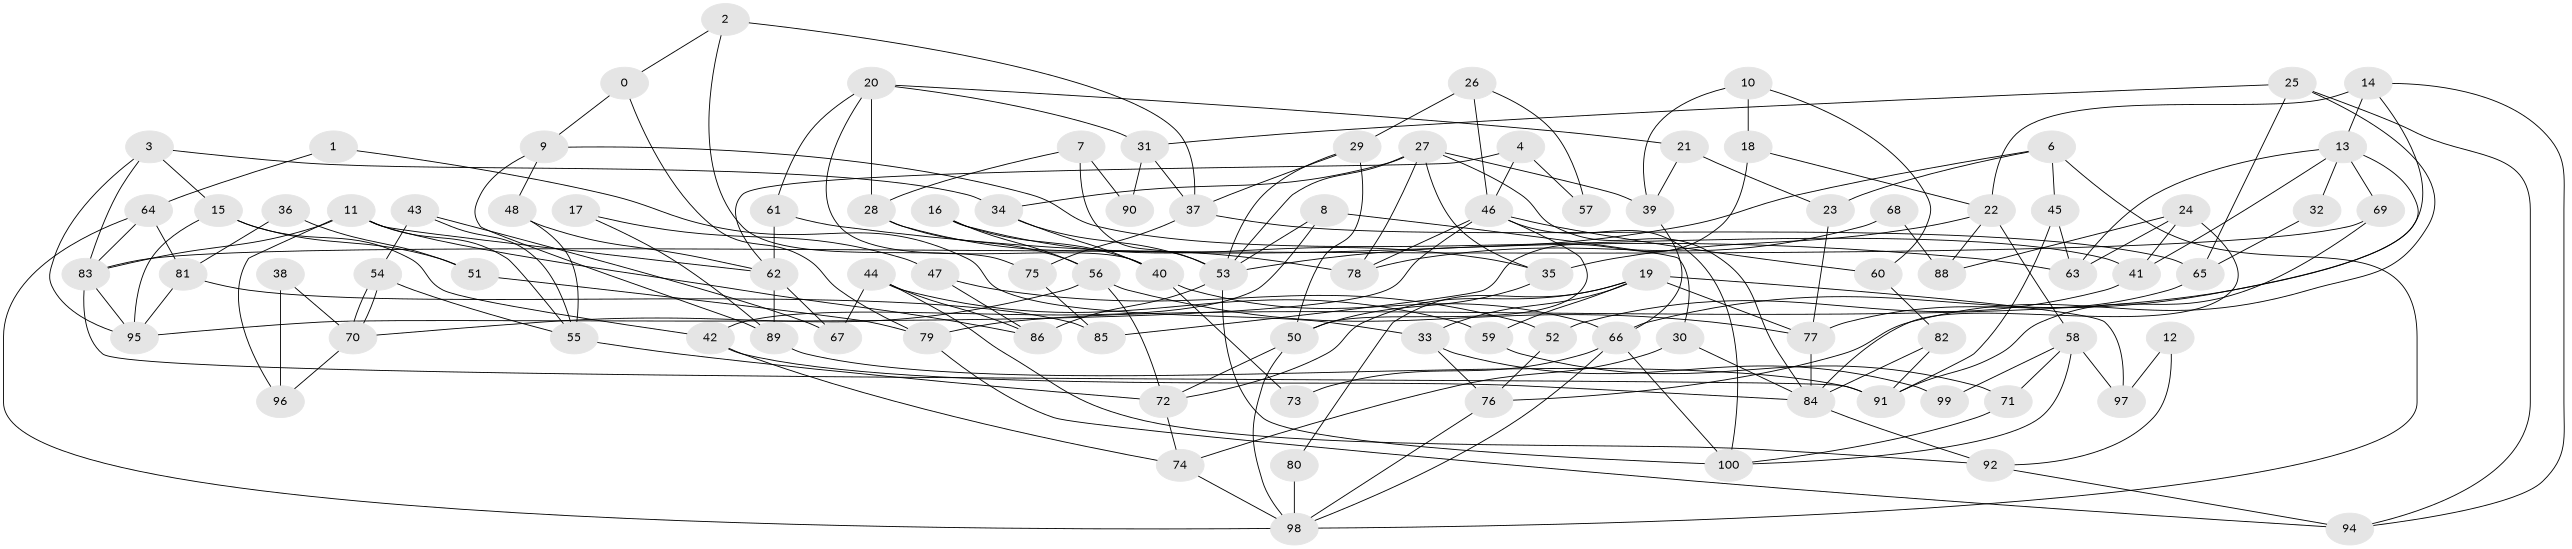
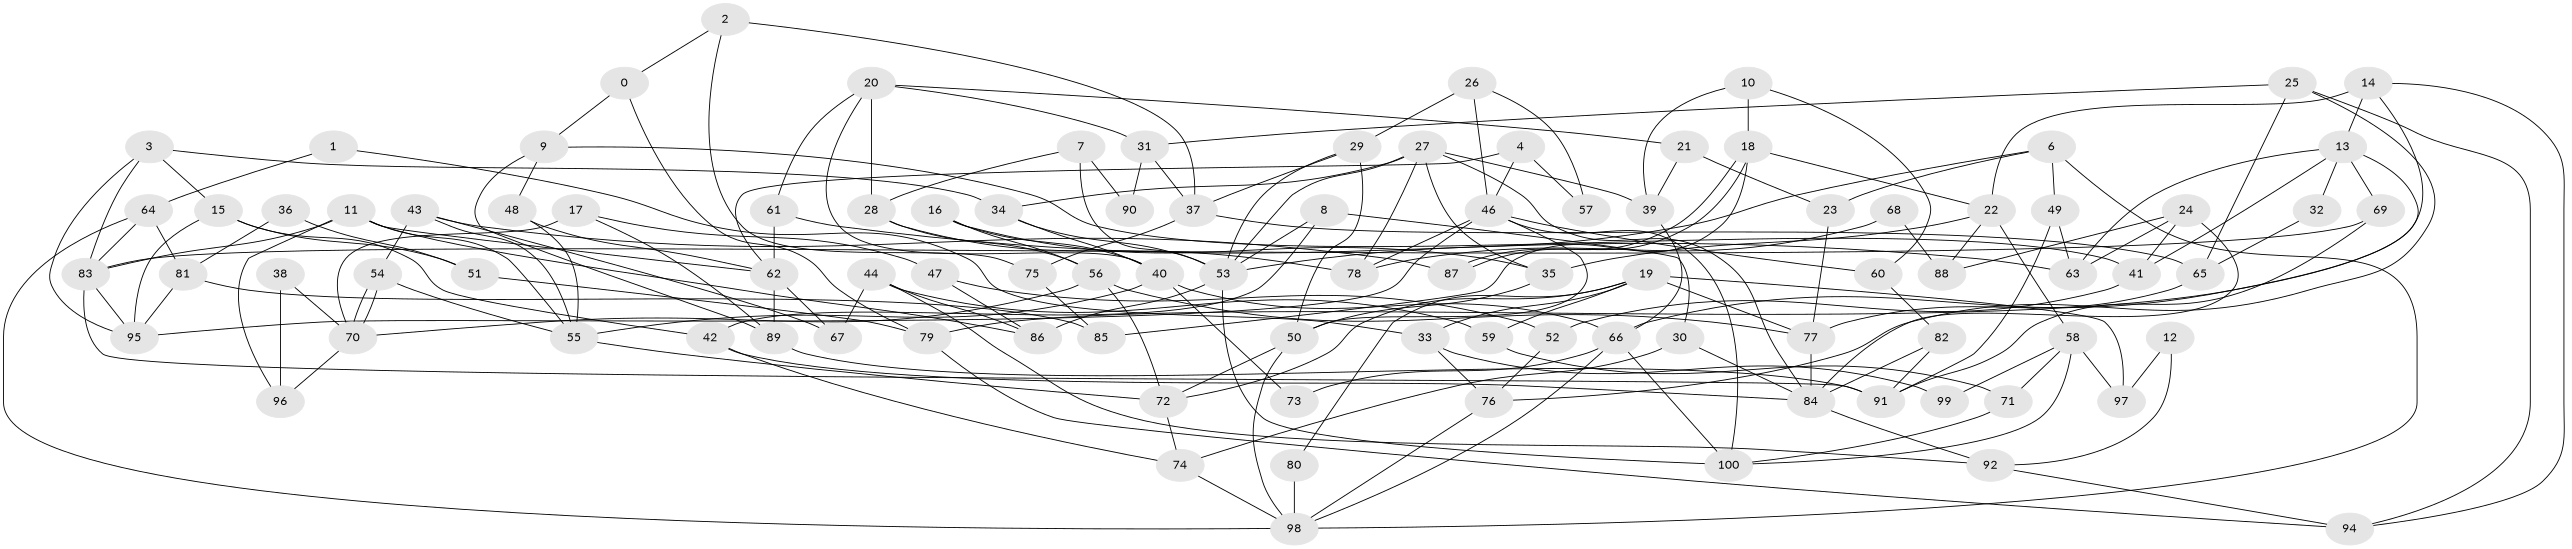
(2055, 211) -> (2055, 211)
none -> (349, 256)
none -> (1452, 274)
none -> (871, 316)
